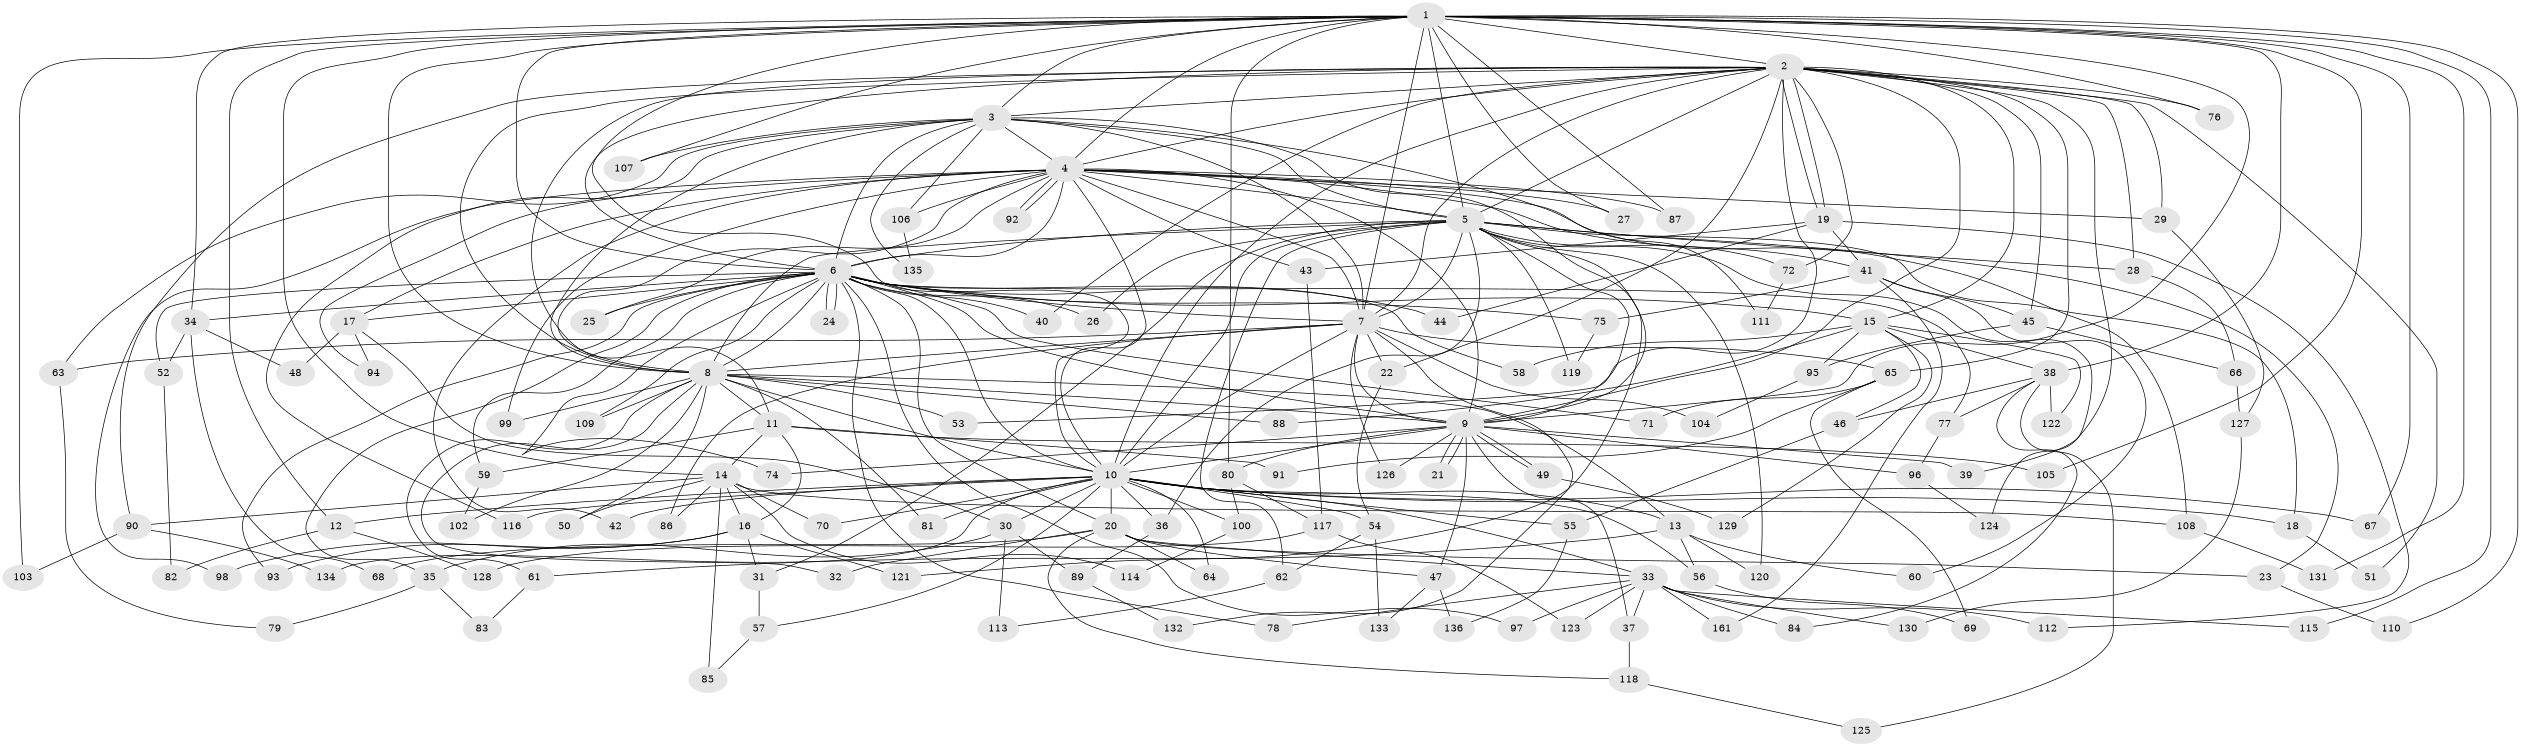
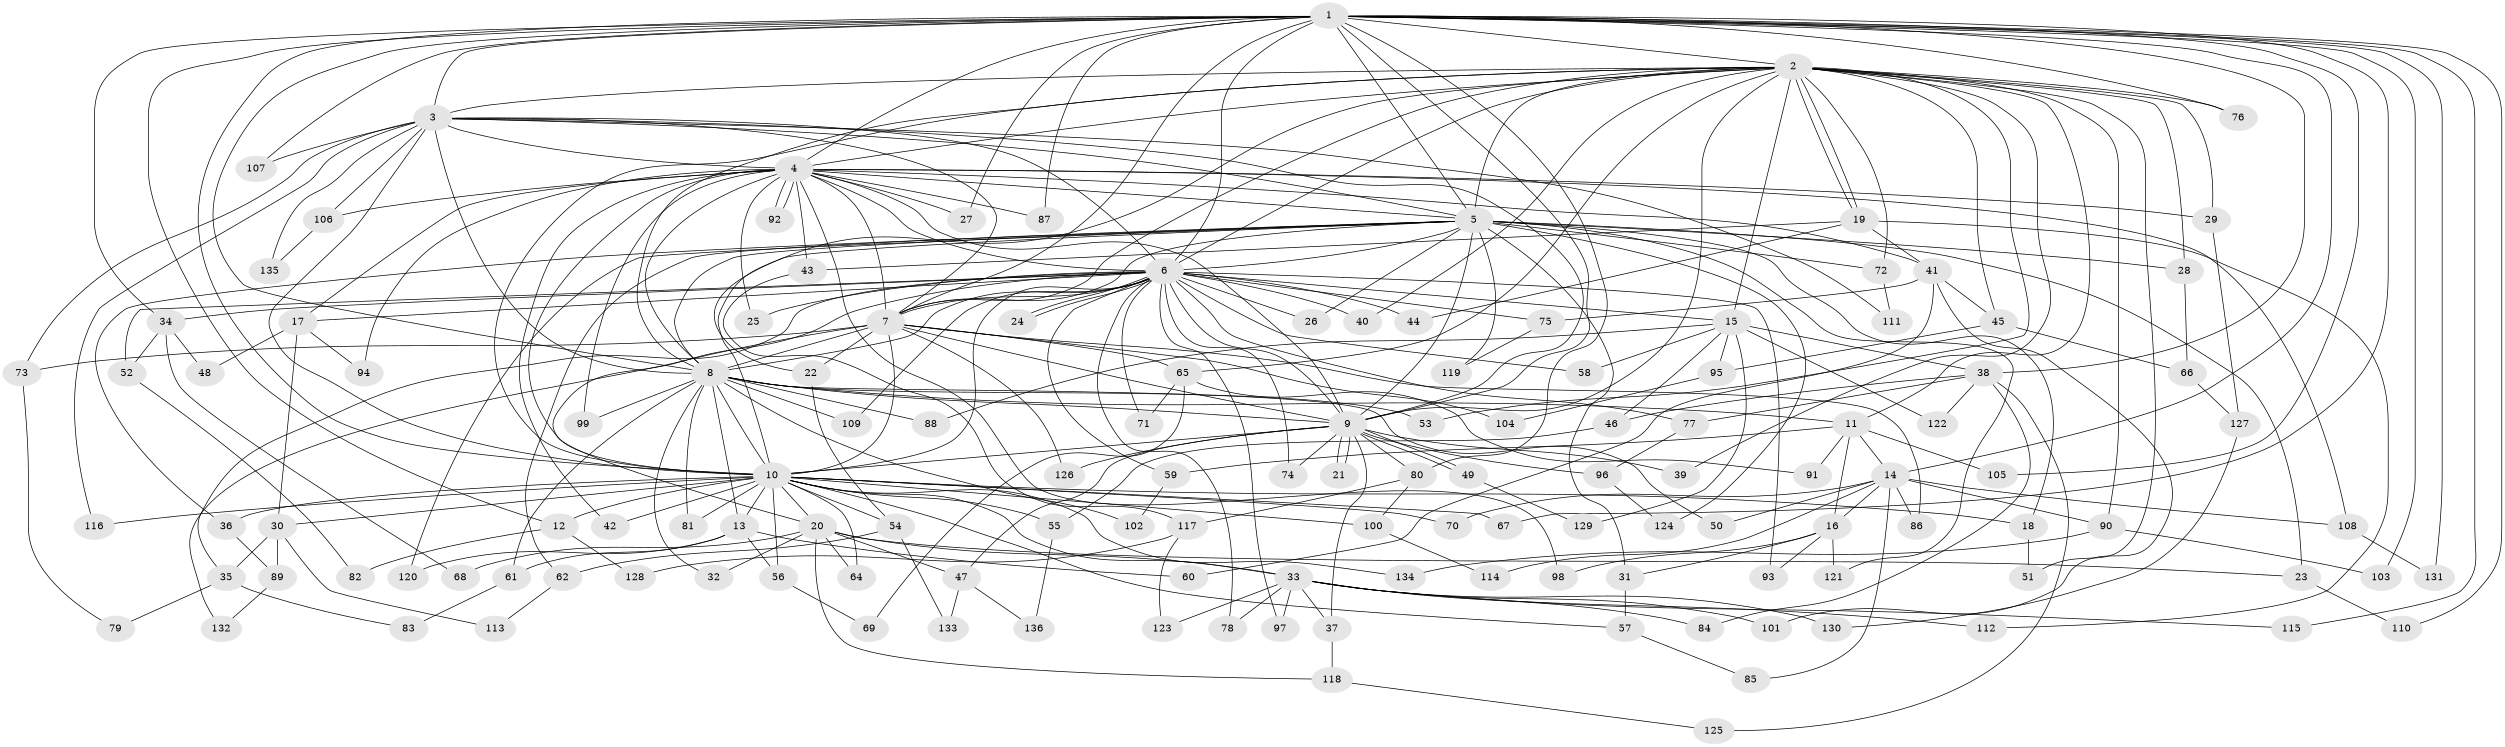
(59, 373) -> (22, 373)
none -> (373, 406)
(1722, 629) -> (1771, 629)
